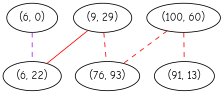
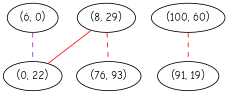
(103, 18) -> (106, 18)
(145, 47) -> none
(32, 76) -> (33, 76)
(184, 76) -> (188, 76)
